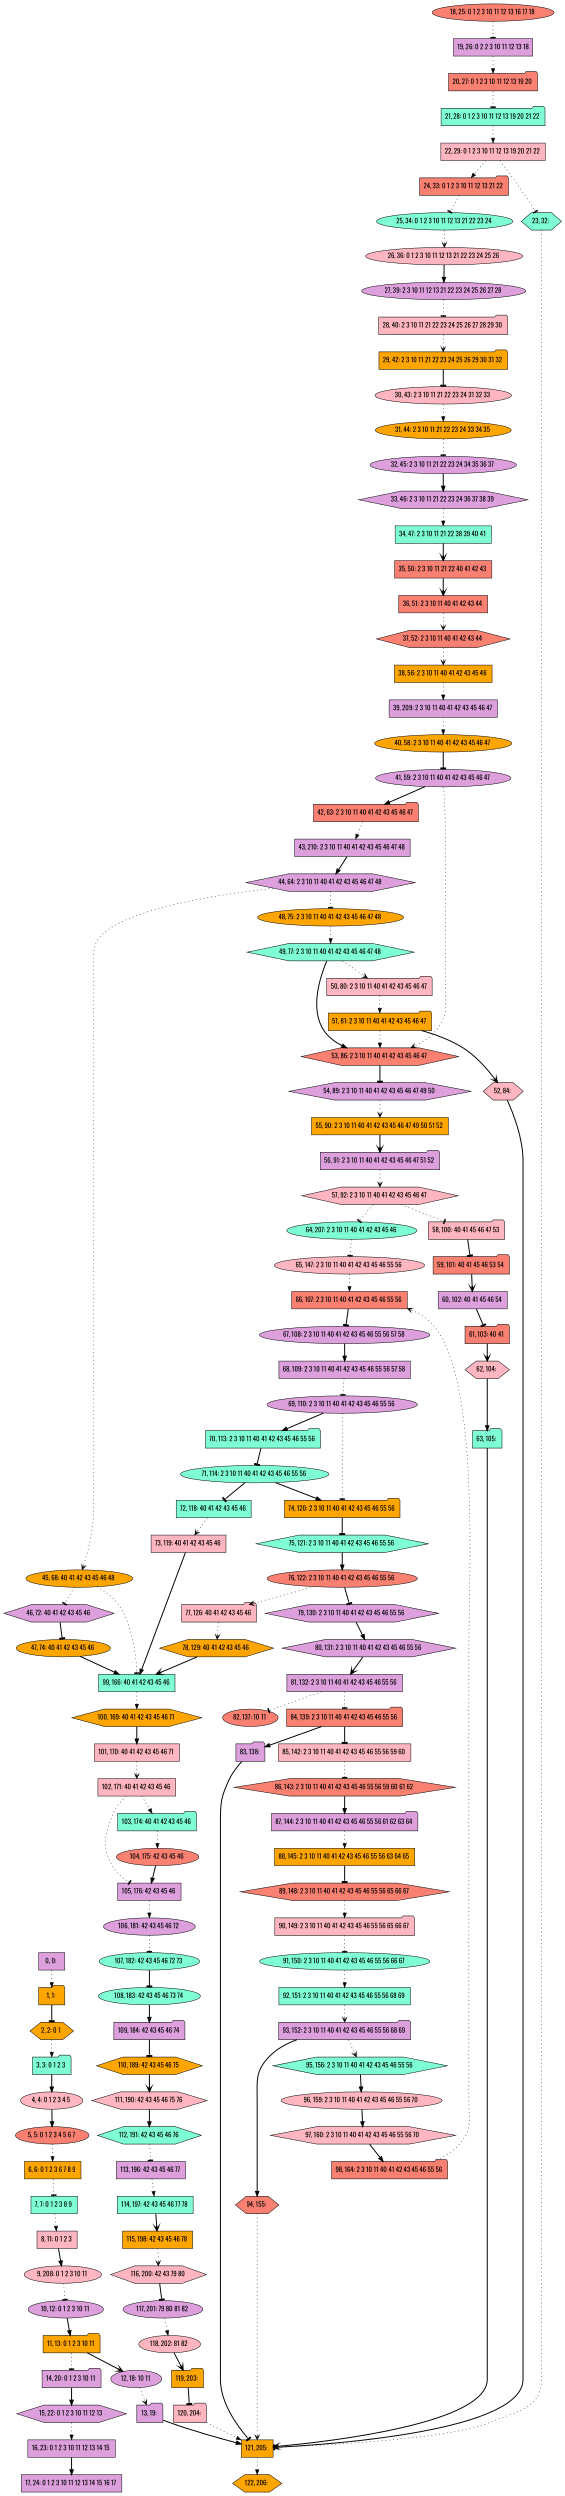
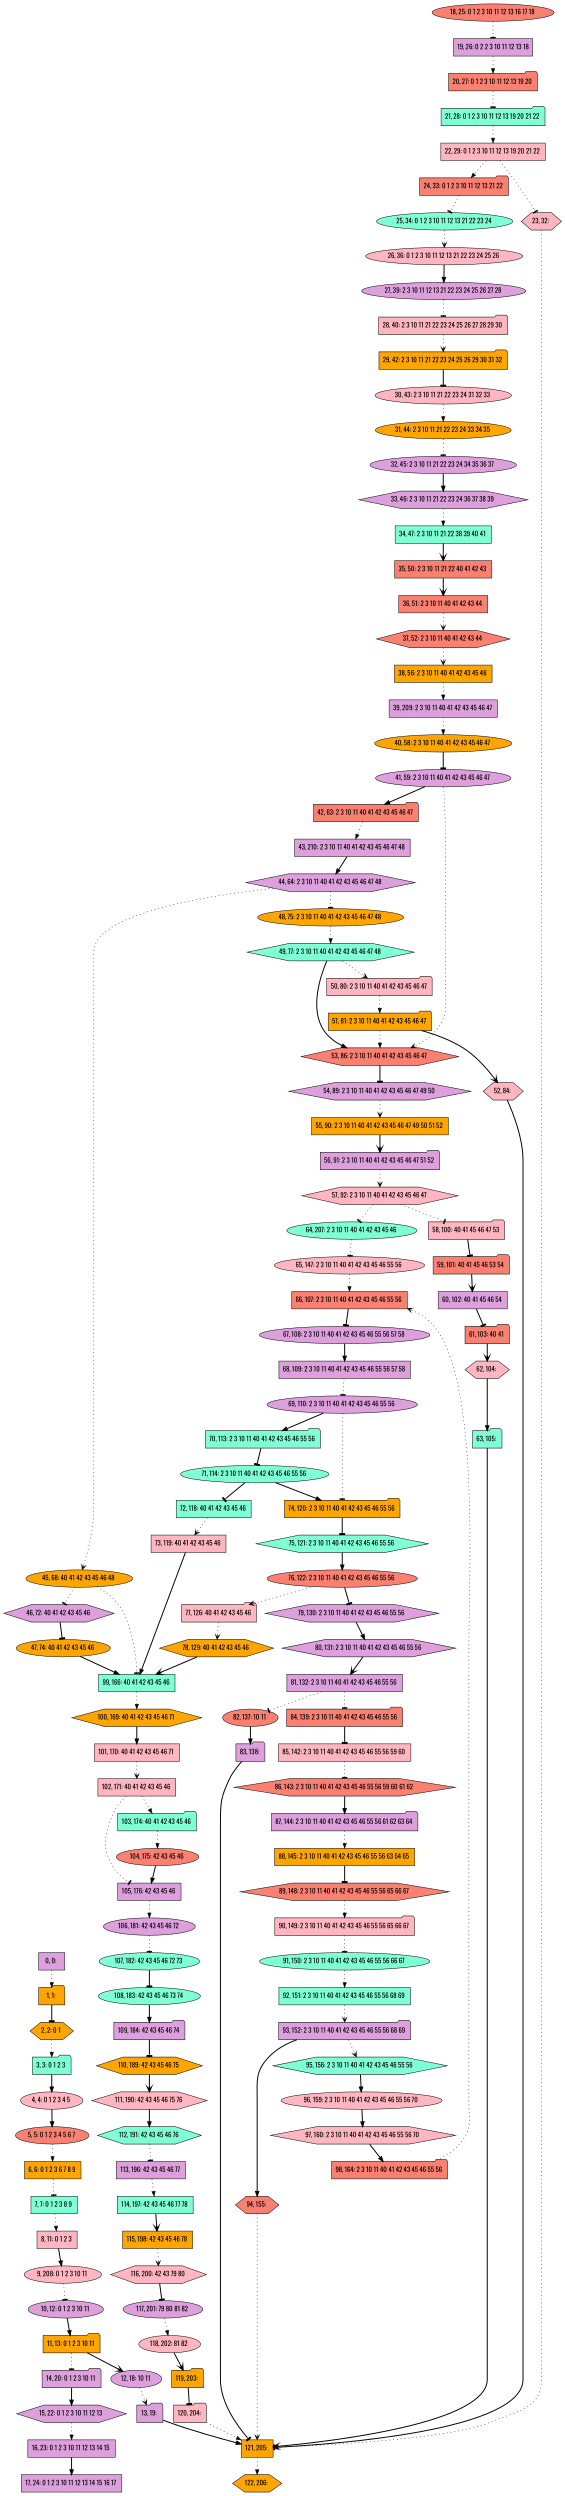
(541, 221) -> (541, 221)
(296, 1736) -> (250, 1733)
